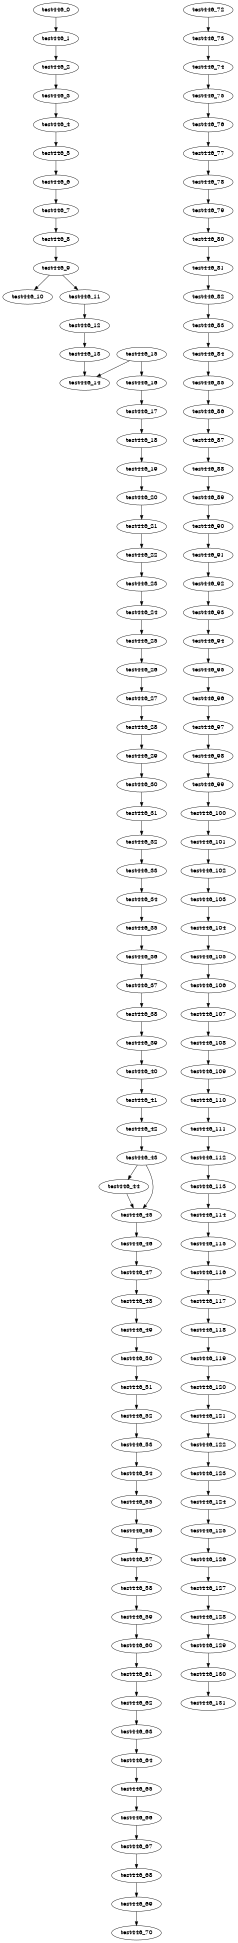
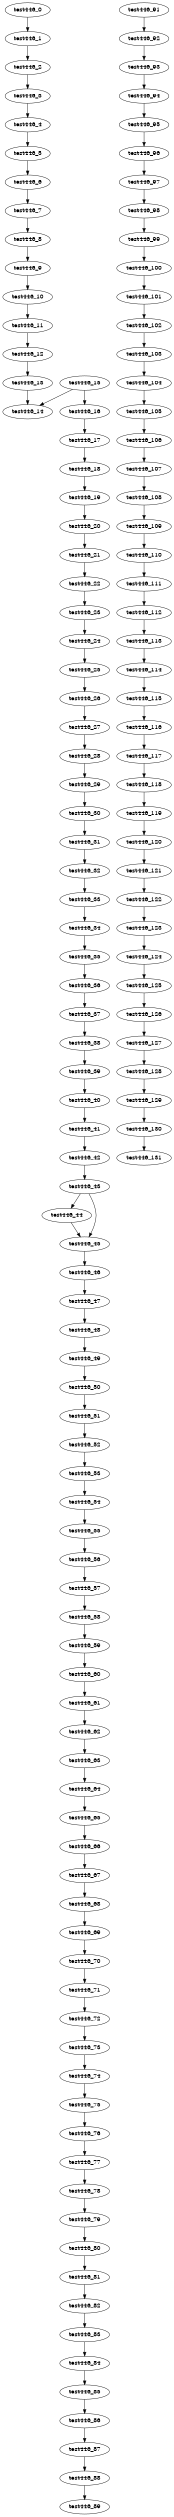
(69, 281) -> (28, 309)
(208, 527) -> none
none -> (85, 1990)
